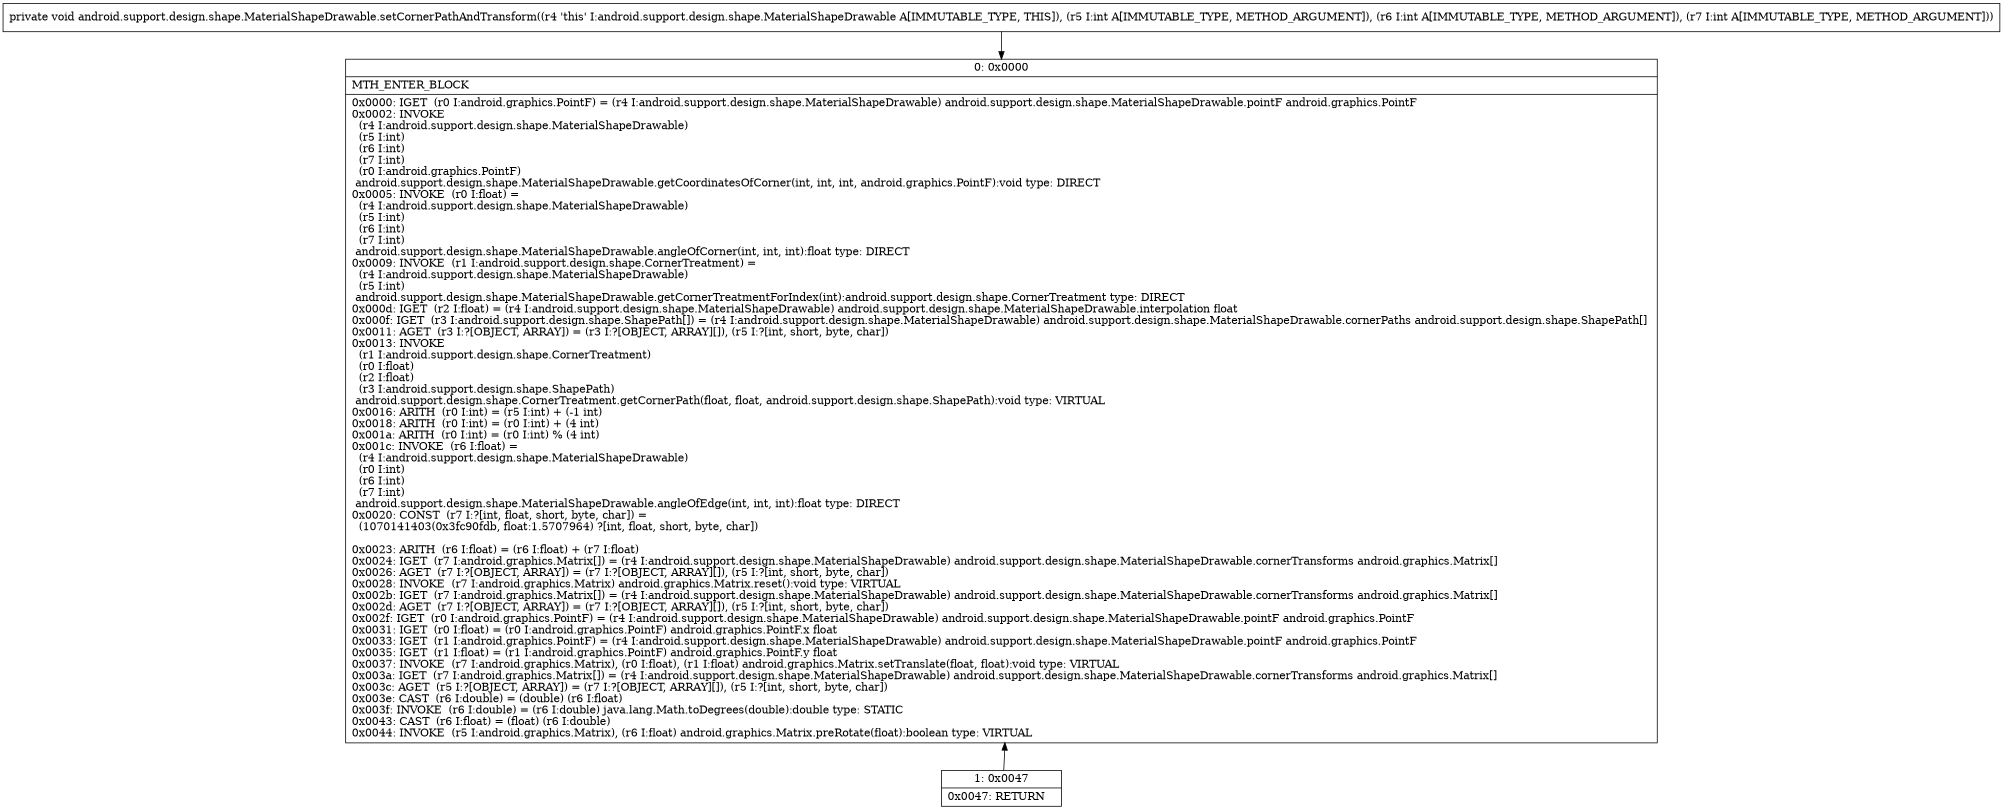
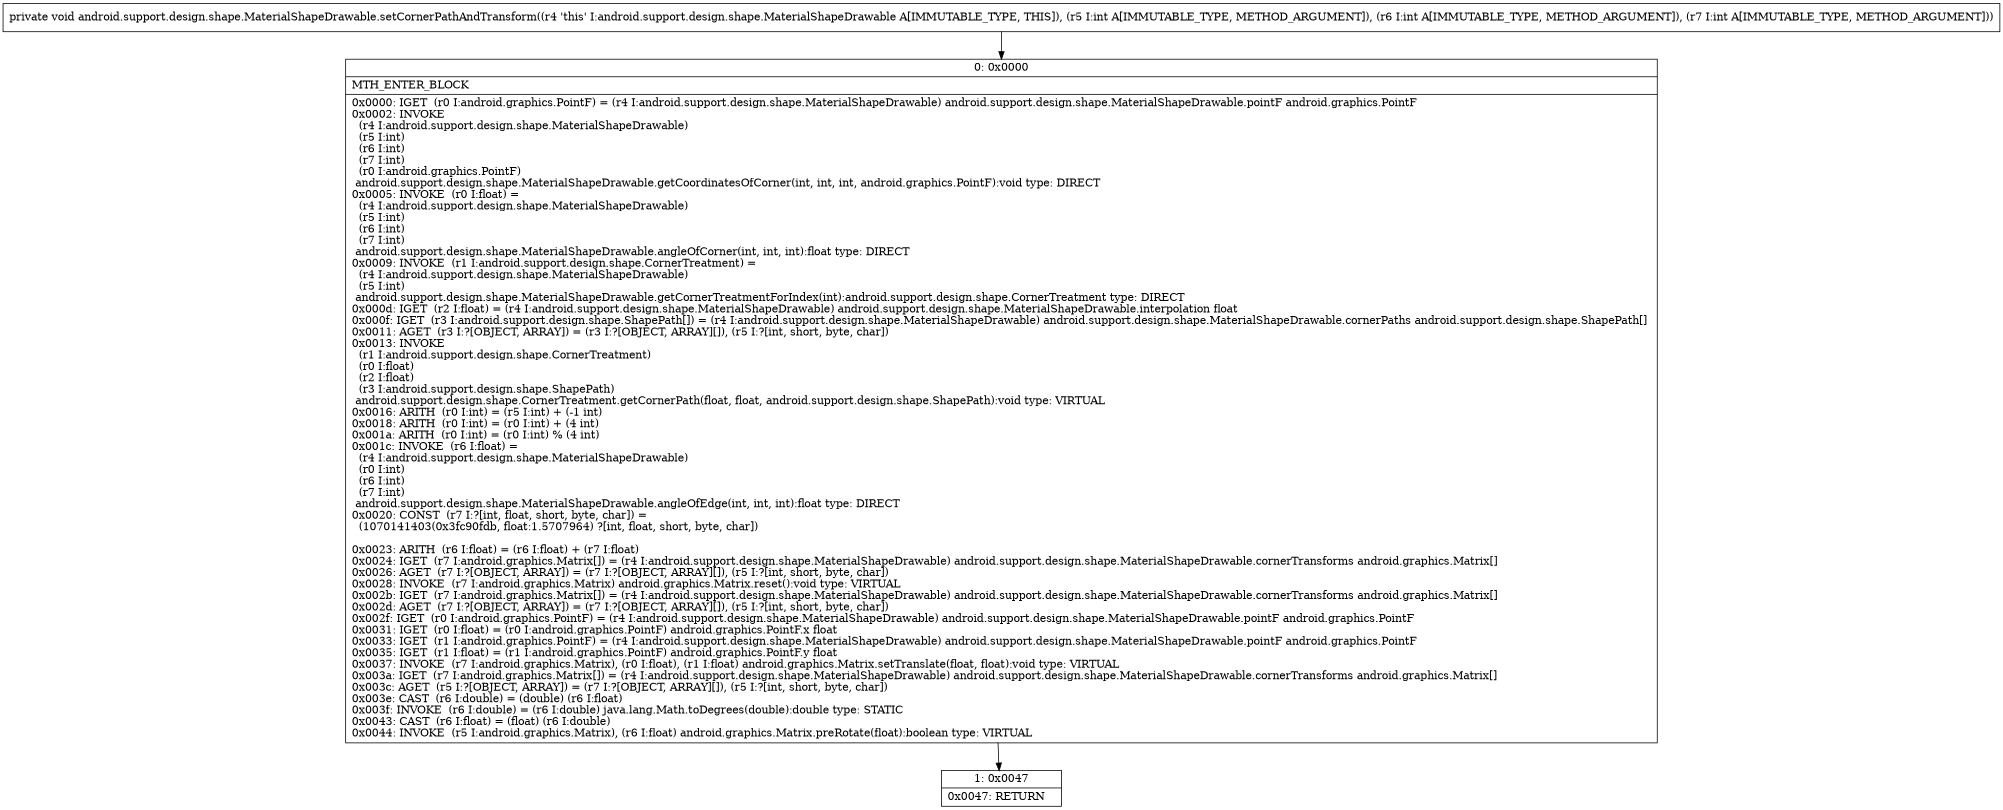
(1004, 761) -> (998, 753)
